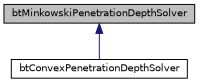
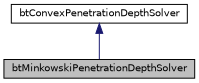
(99, 46) -> (99, 46)
